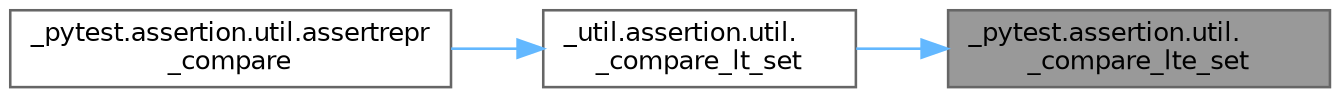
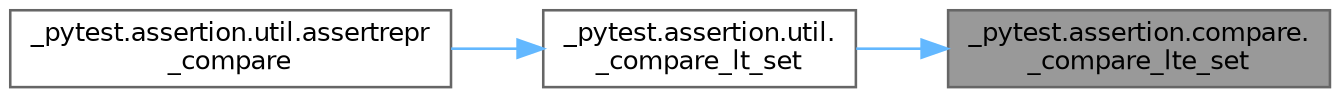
(700, 49) -> (700, 49)
(1139, 49) -> (1139, 49)
